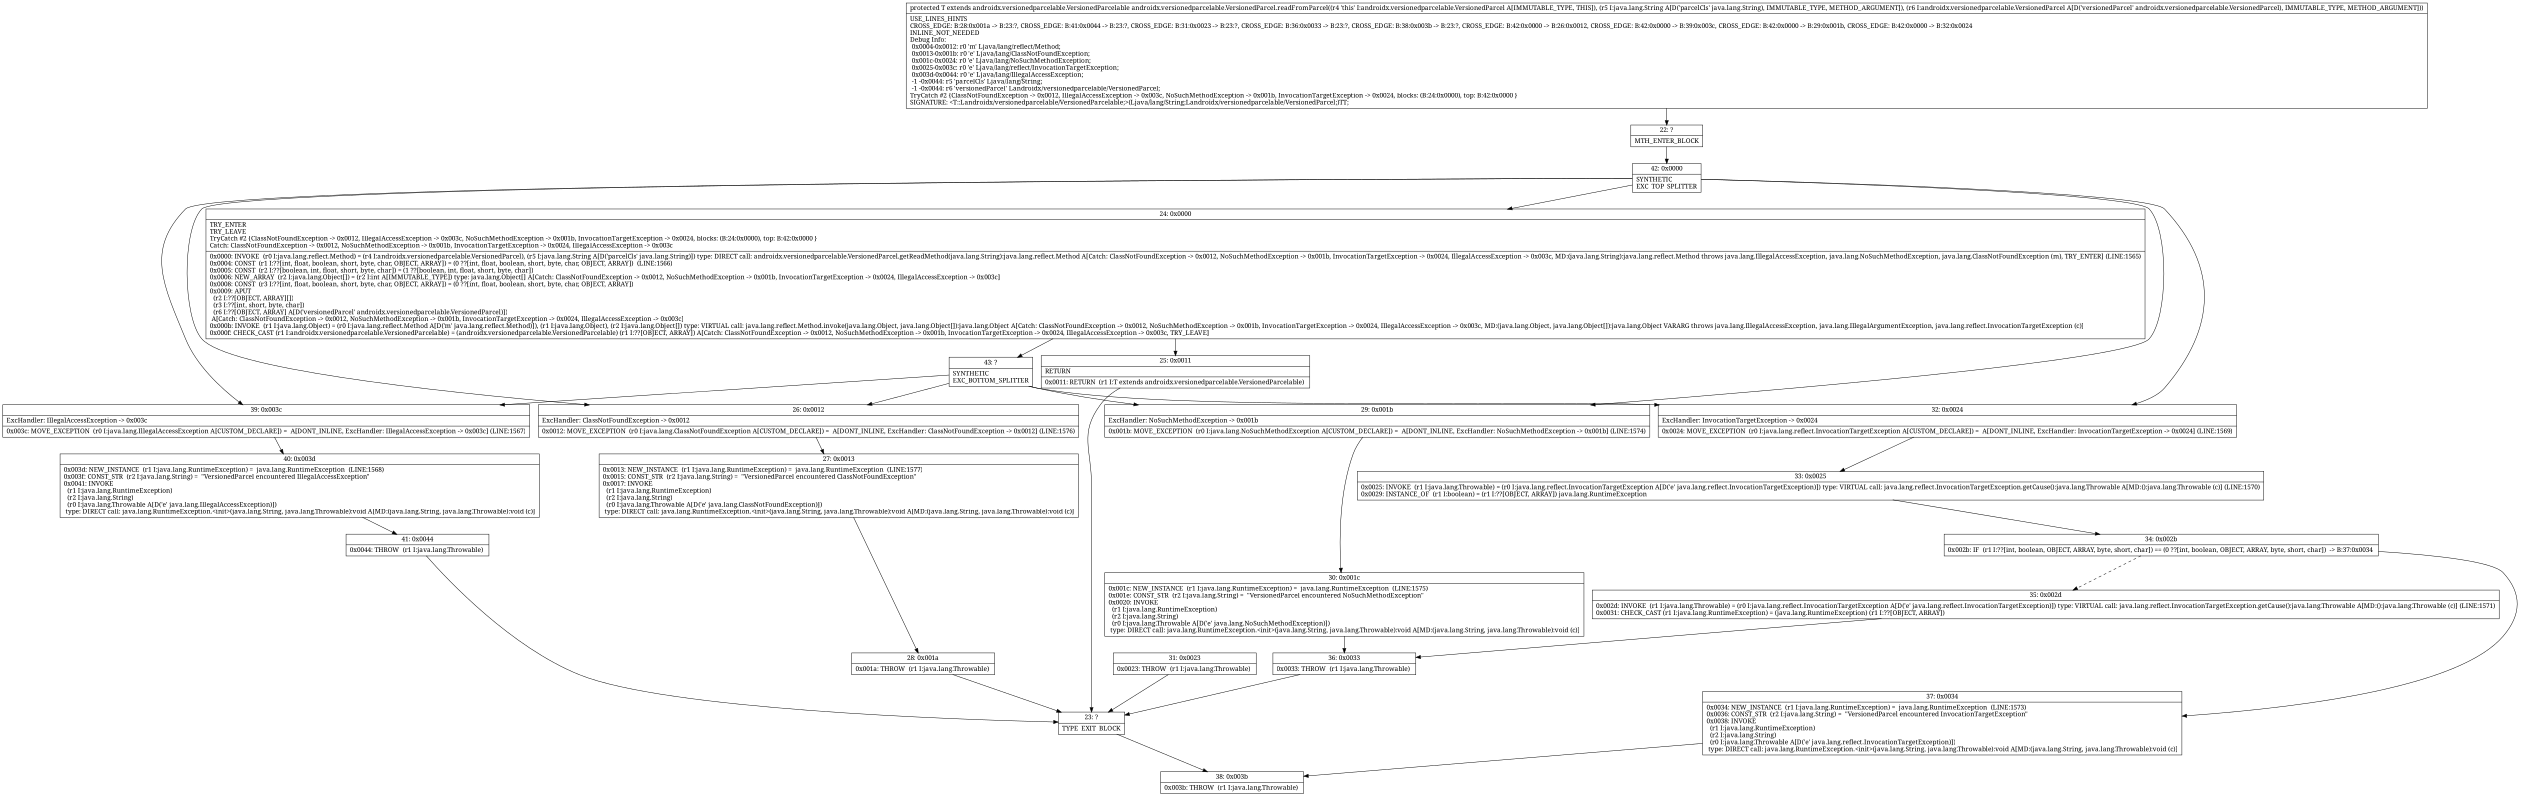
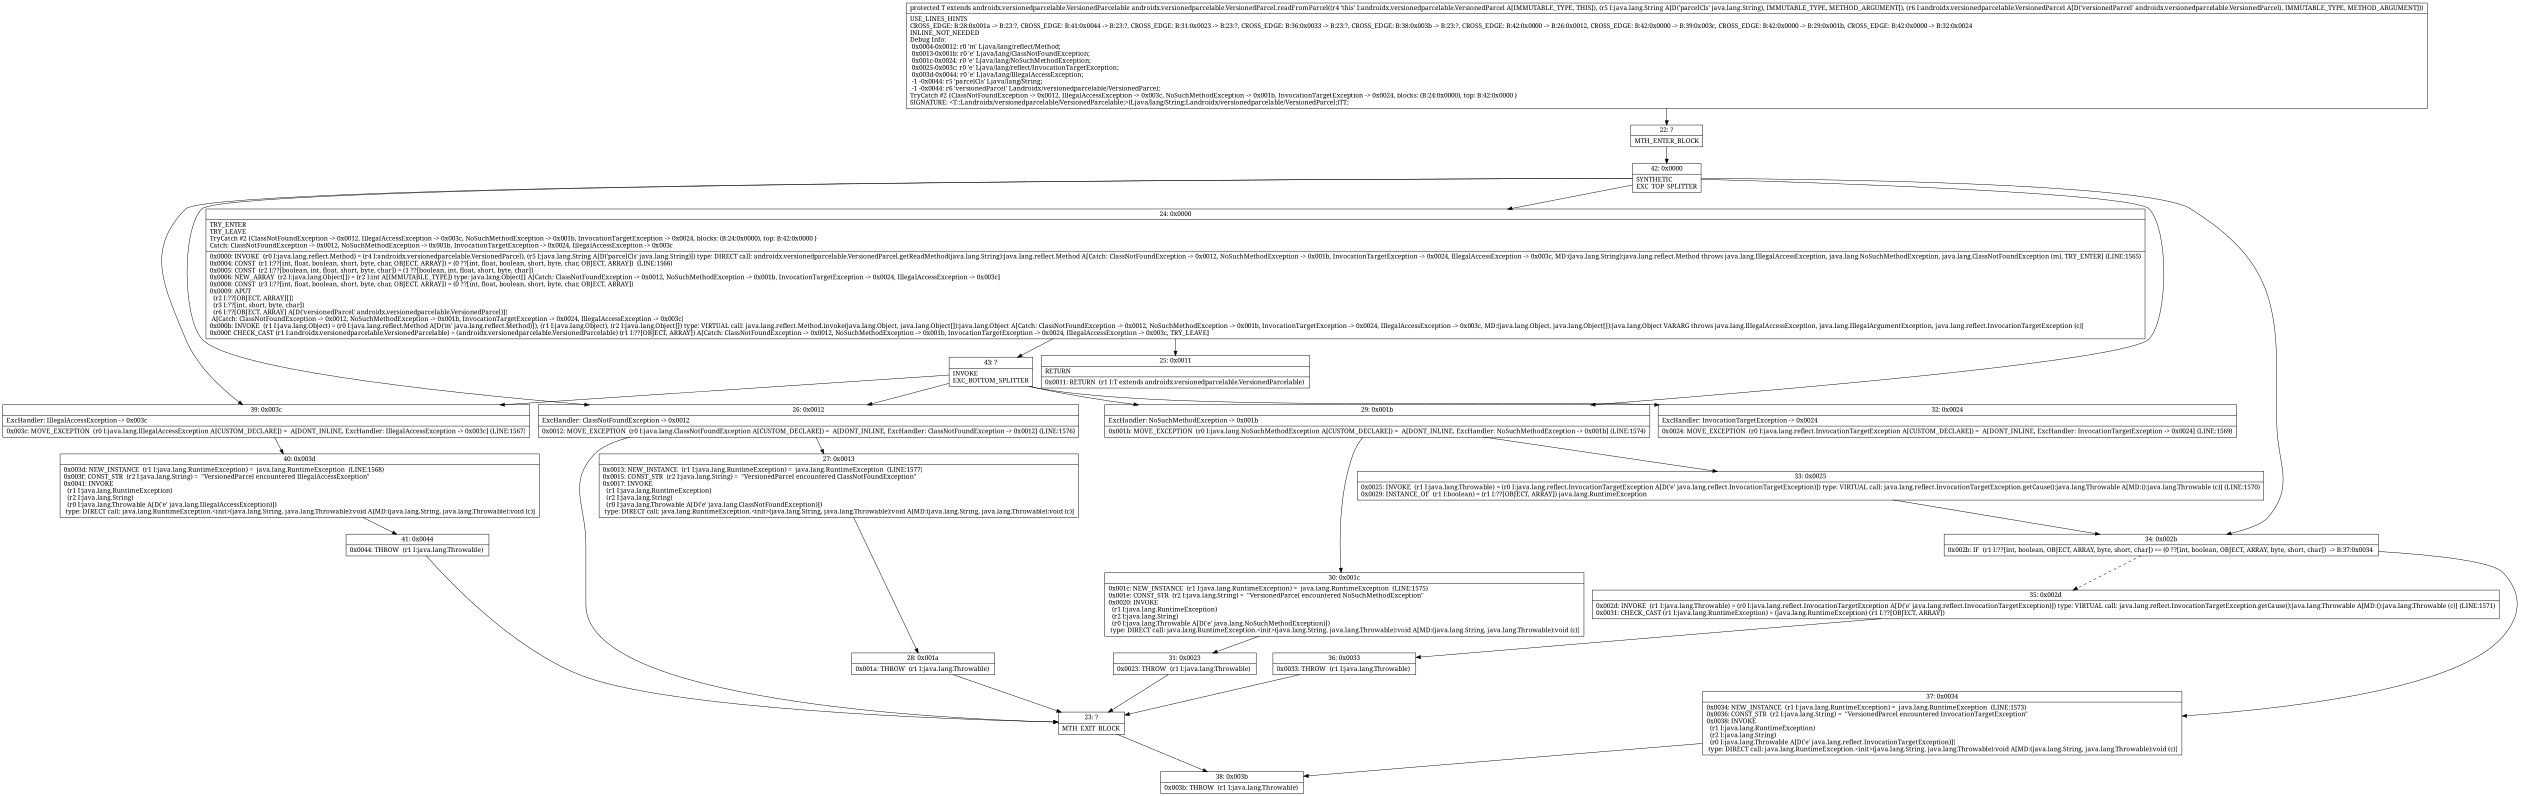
(2137, 202) -> (2139, 197)
(971, 374) -> (966, 374)
(1879, 453) -> (1598, 454)
(1092, 541) -> (708, 684)
(1344, 642) -> (1238, 644)
(1092, 729) -> (1091, 729)
